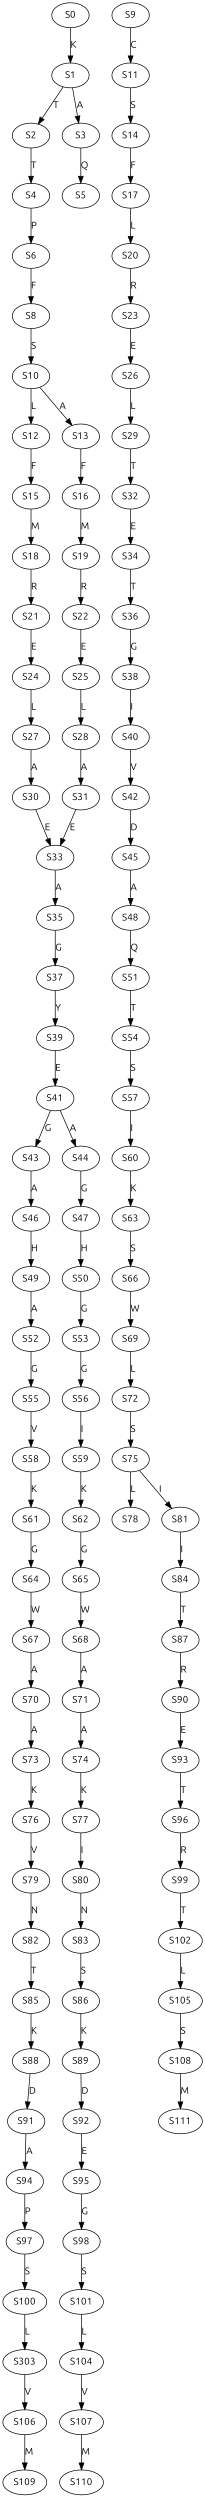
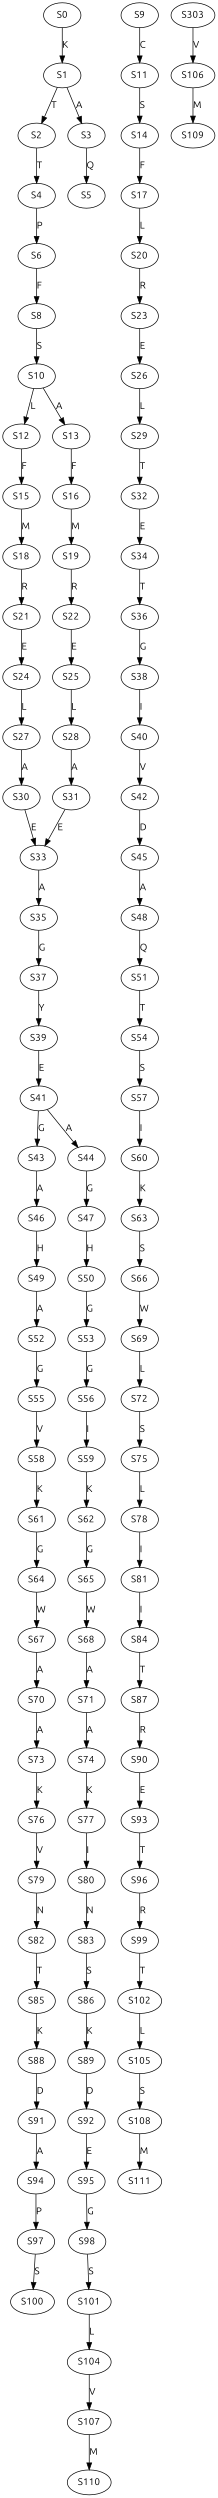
(153, 1487) -> (140, 1546)
(25, 2328) -> none
